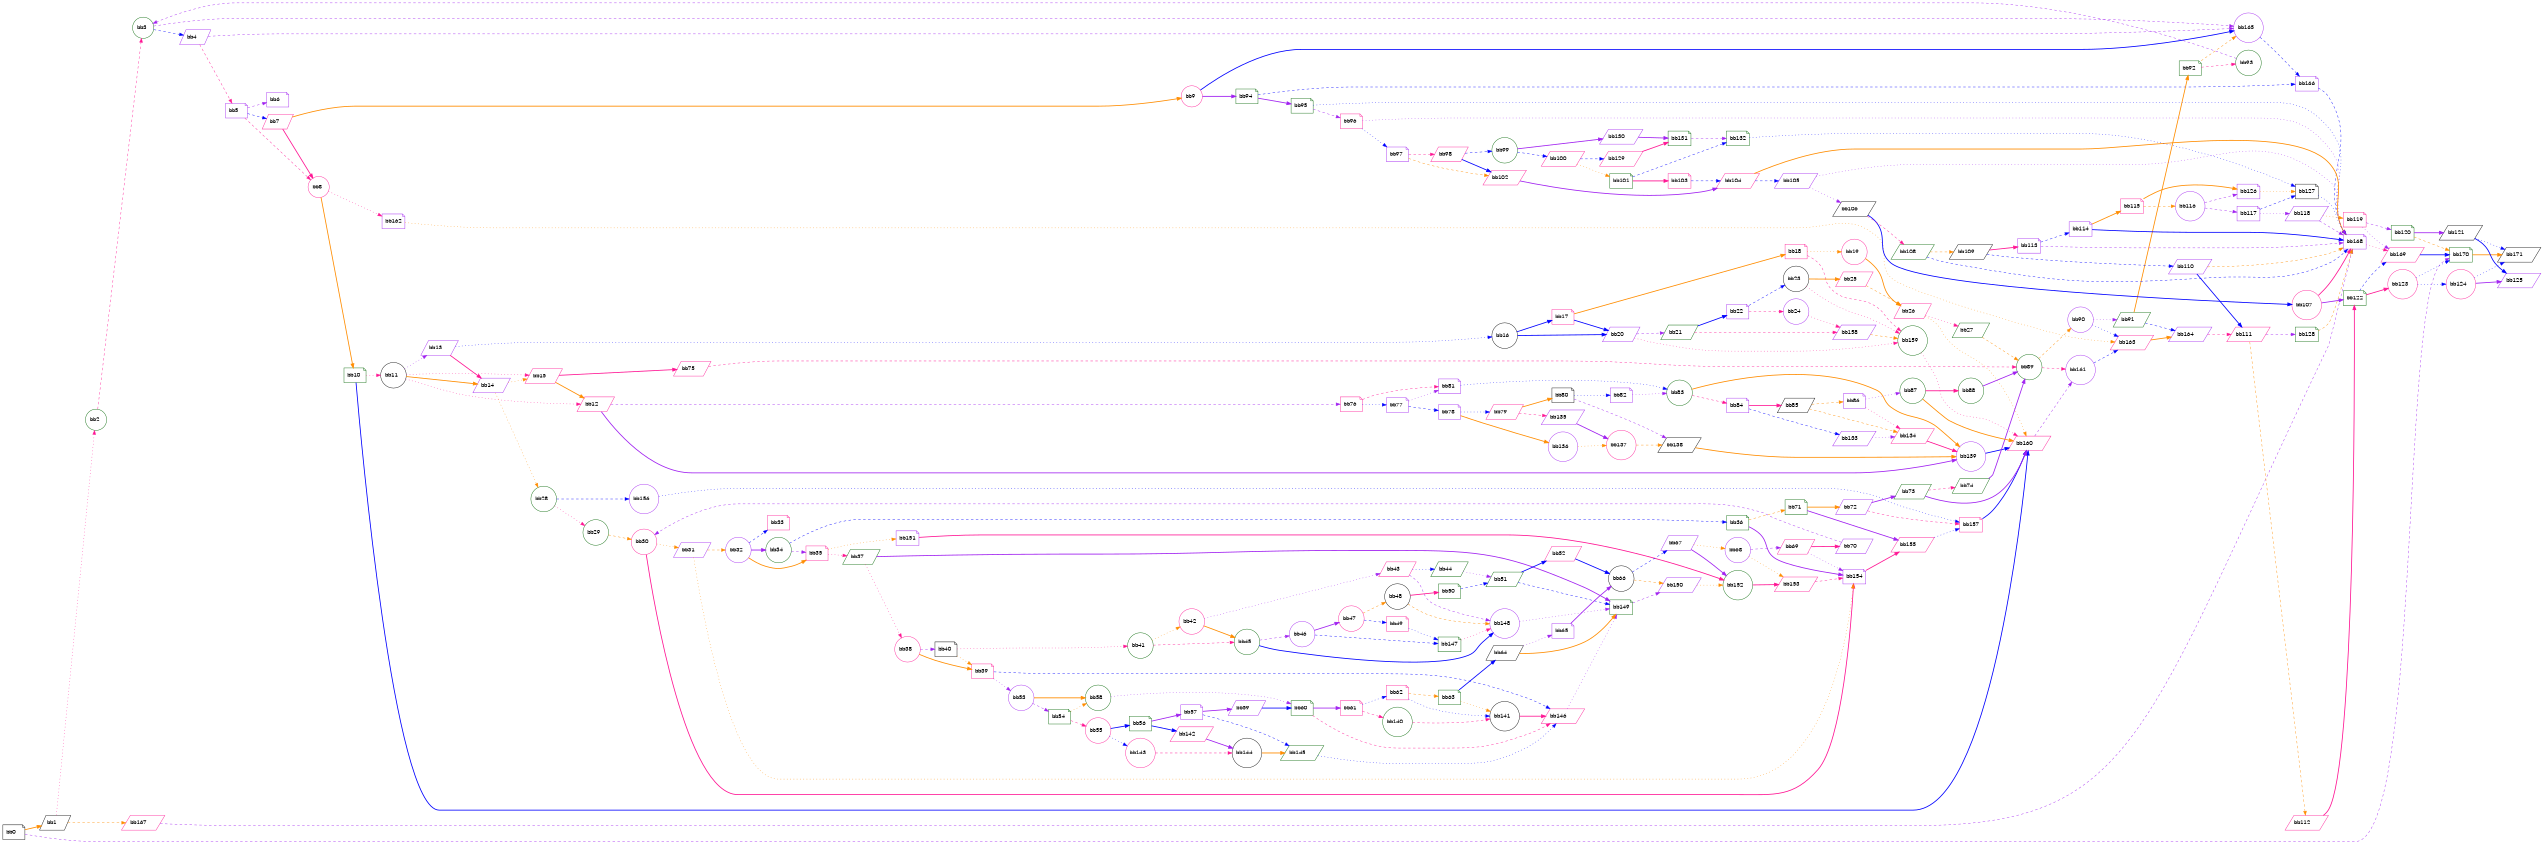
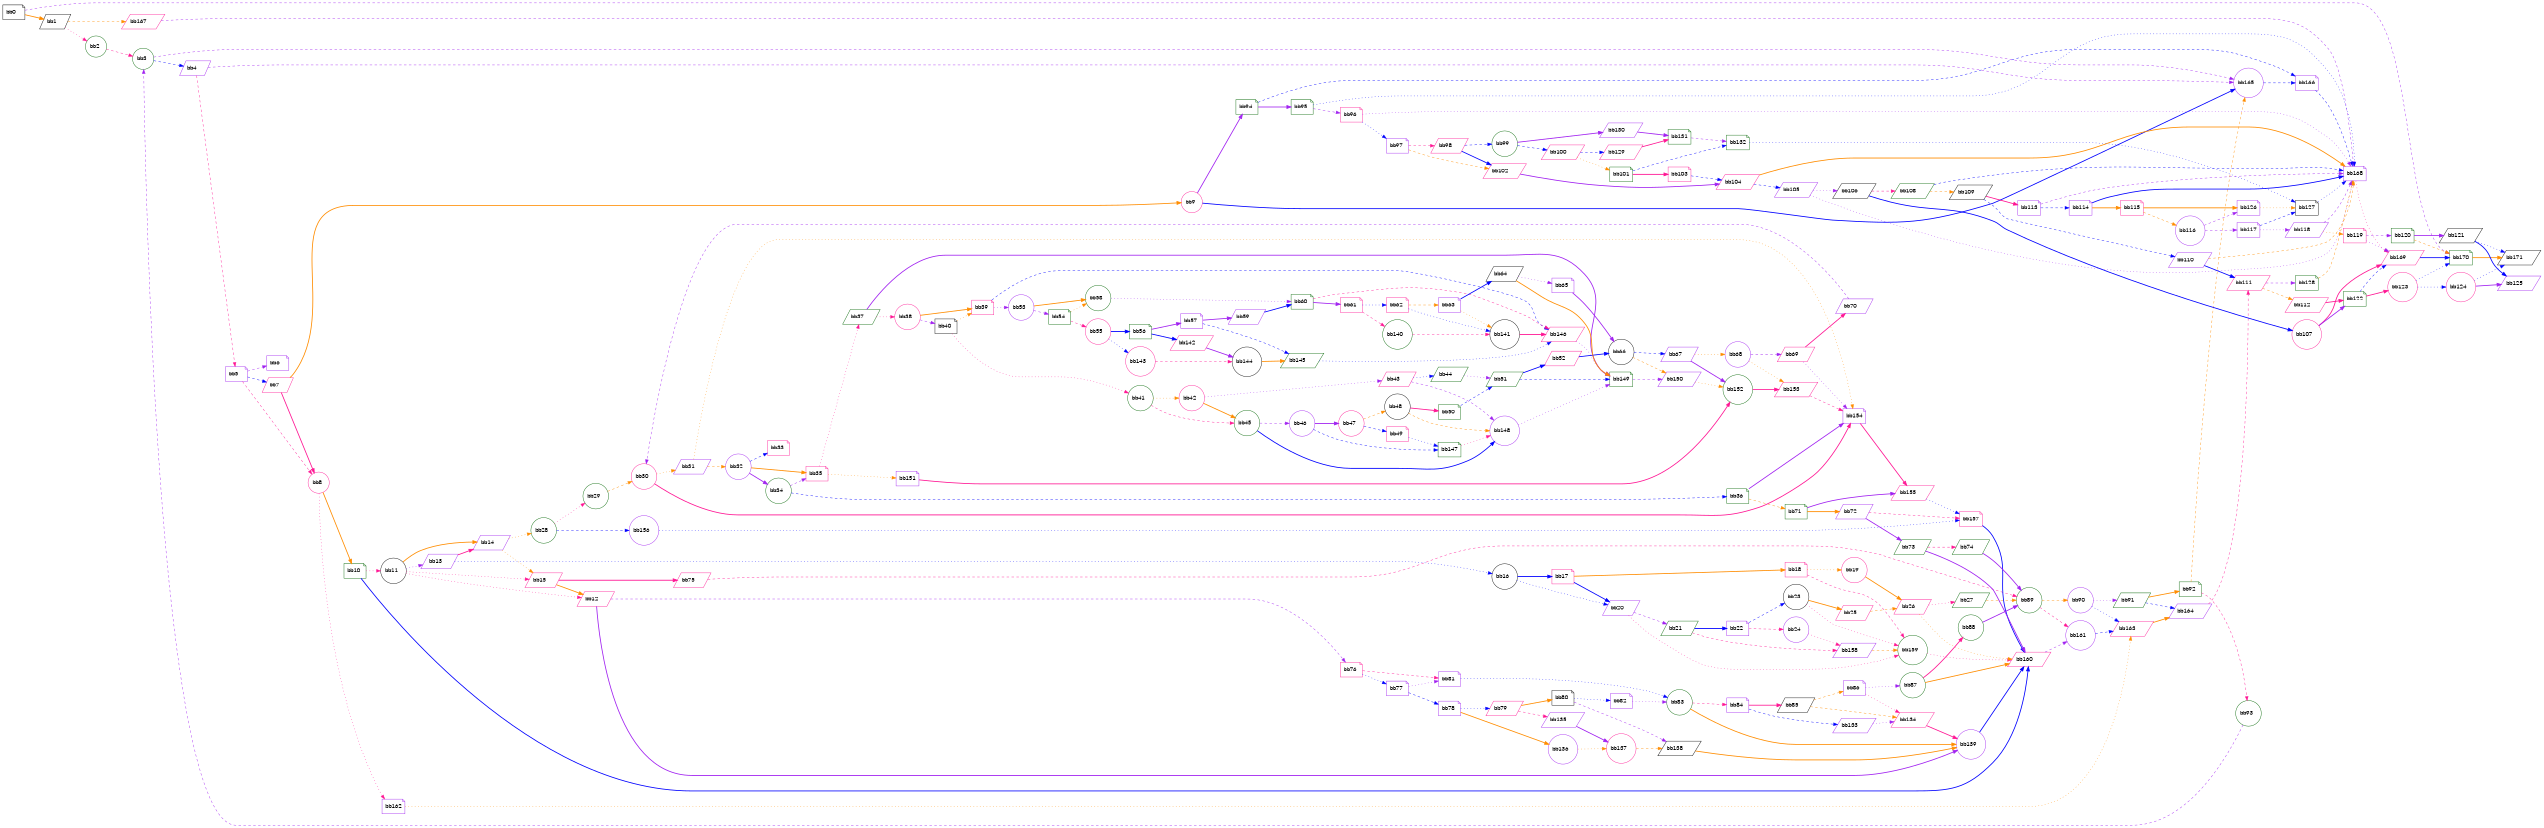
(2335, 275) -> (2341, 290)
(1560, 335) -> (1560, 593)
(1450, 697) -> (1450, 305)
